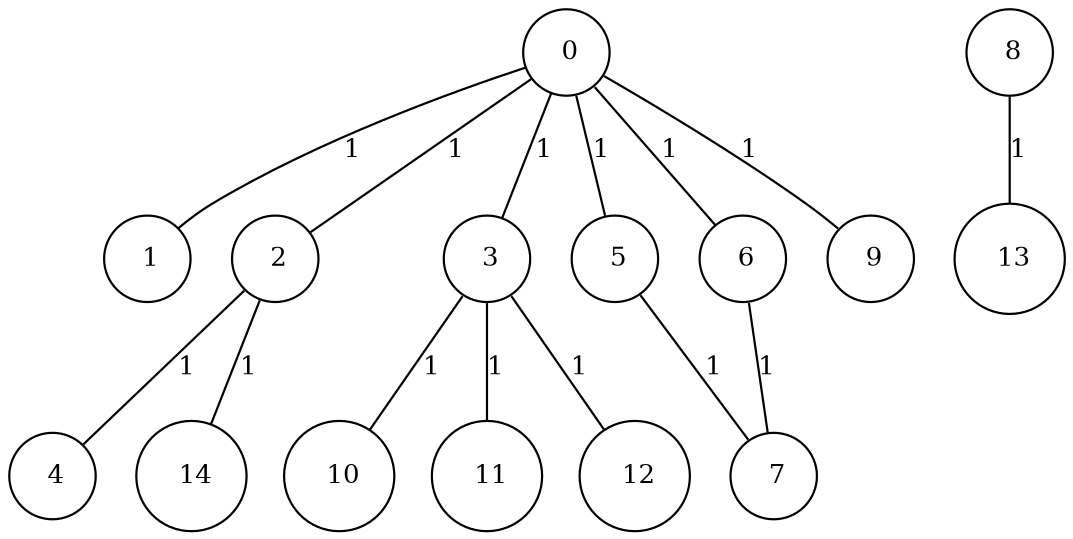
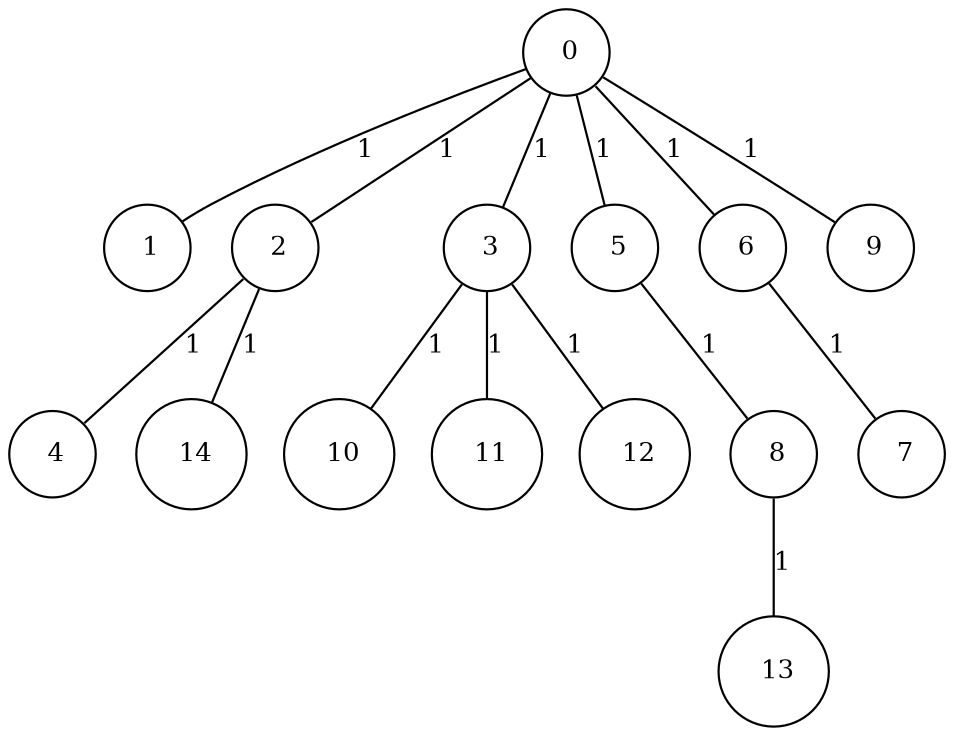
(694, 367) -> (694, 351)
